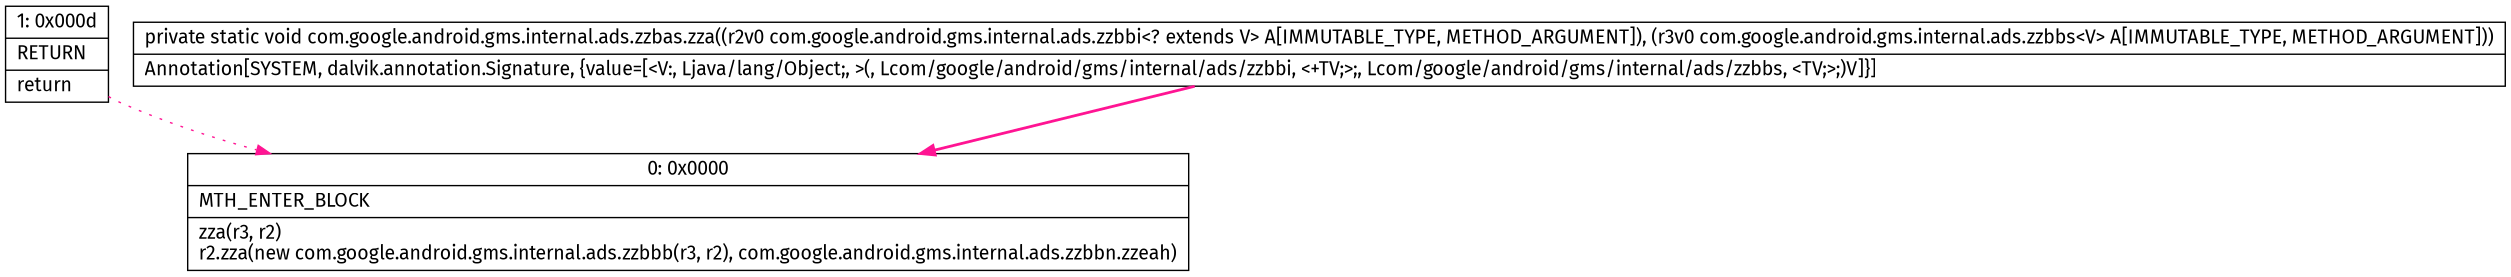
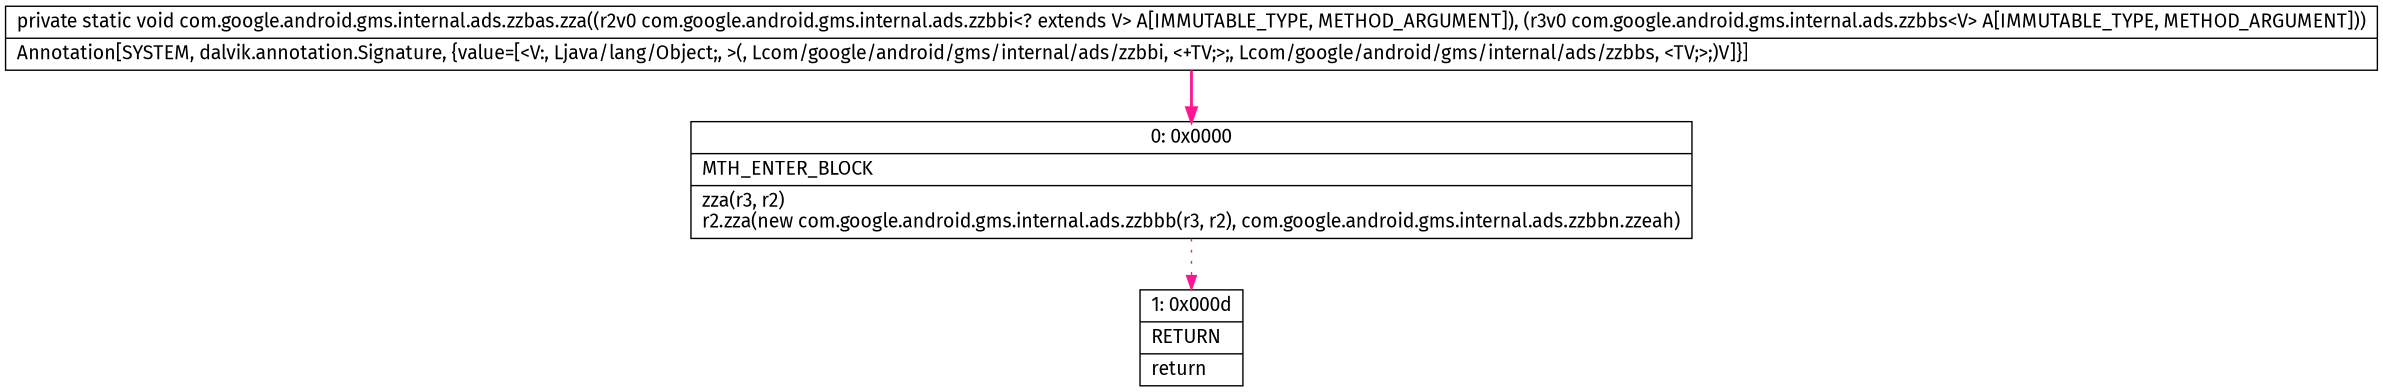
(181, 126) -> (1191, 257)
